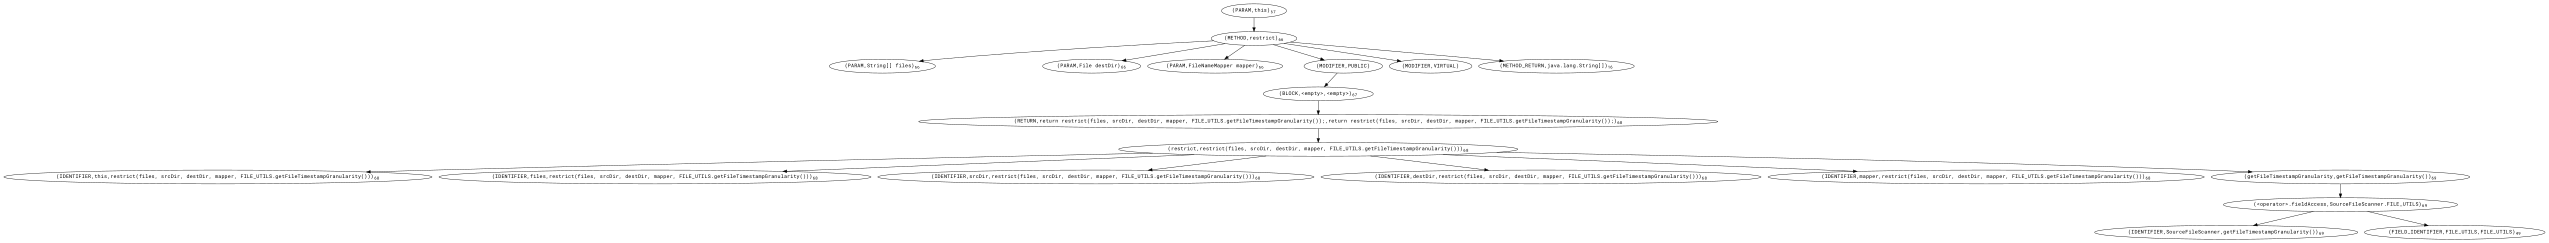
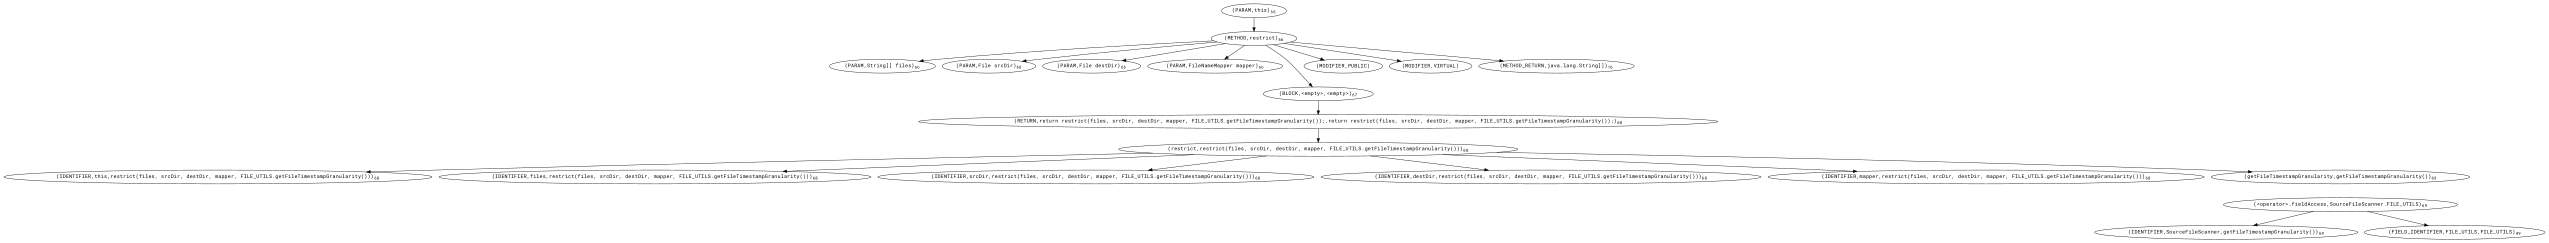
(1273, 10) -> (1273, 10)
none -> (989, 66)
(1332, 78) -> (1289, 62)
(2340, 189) -> none
